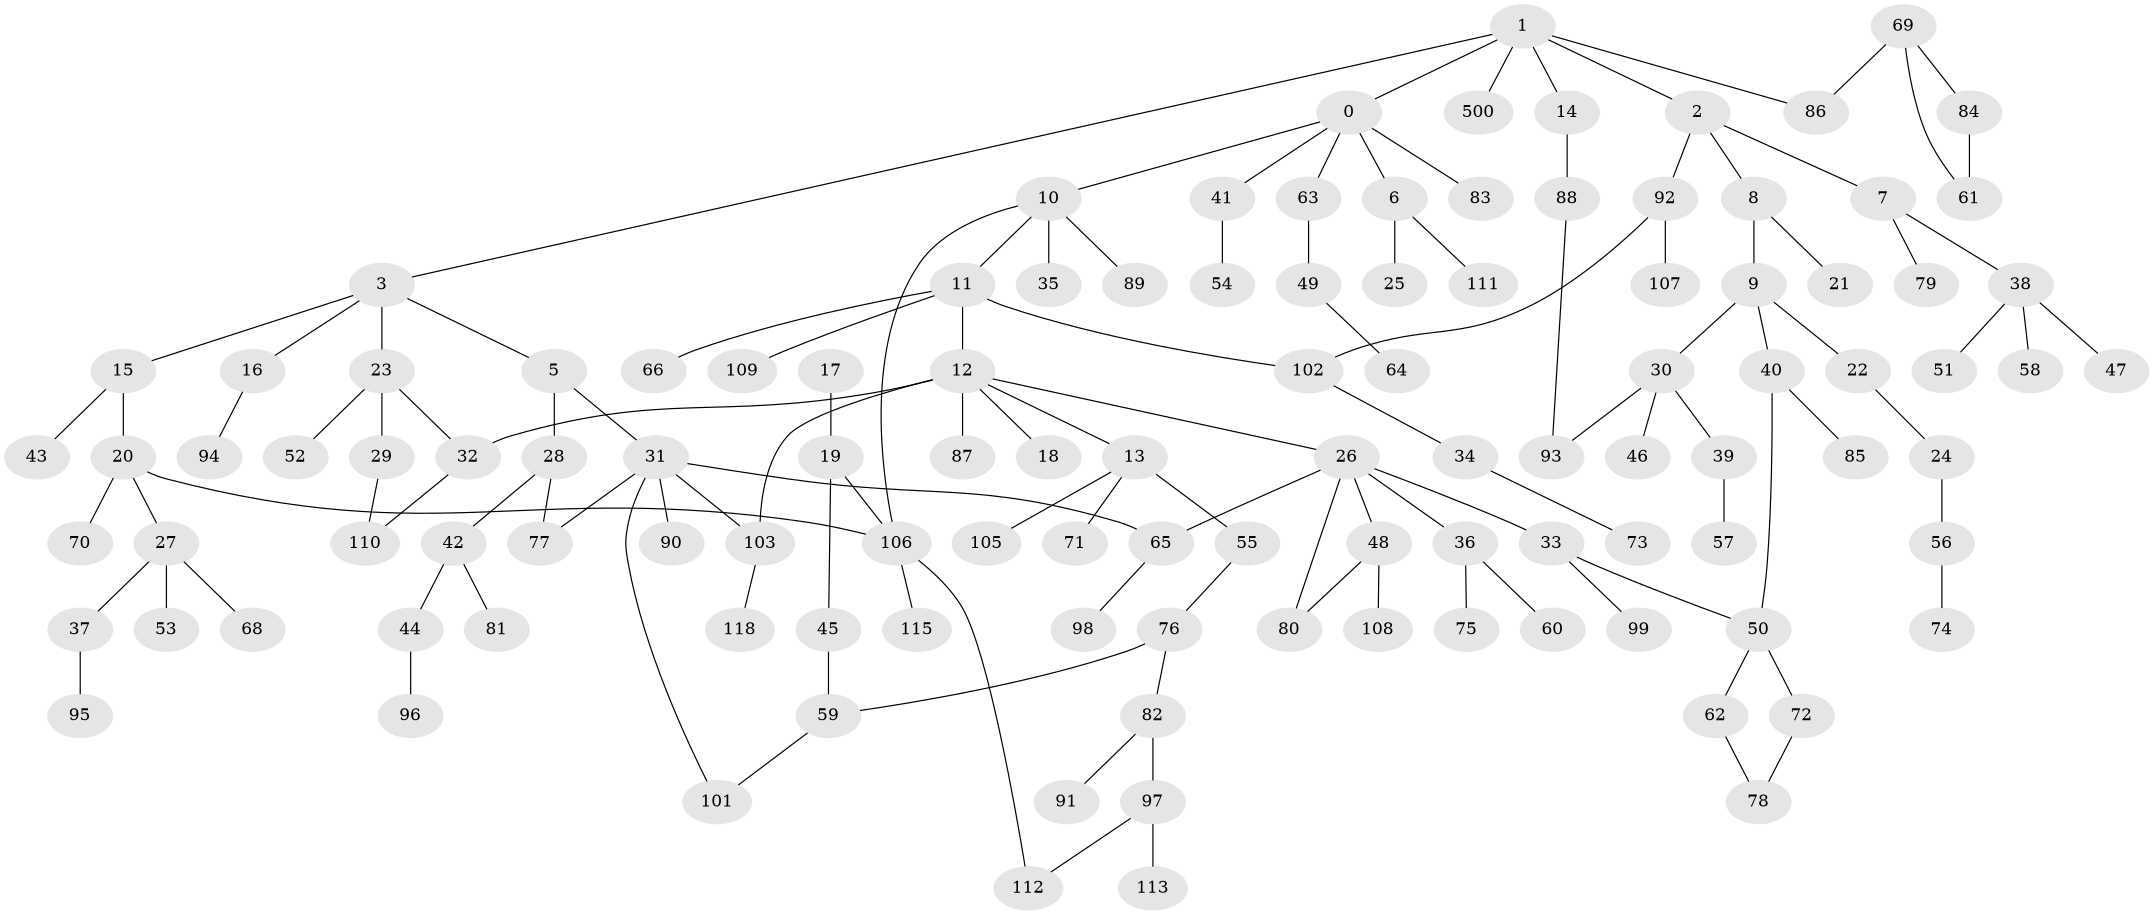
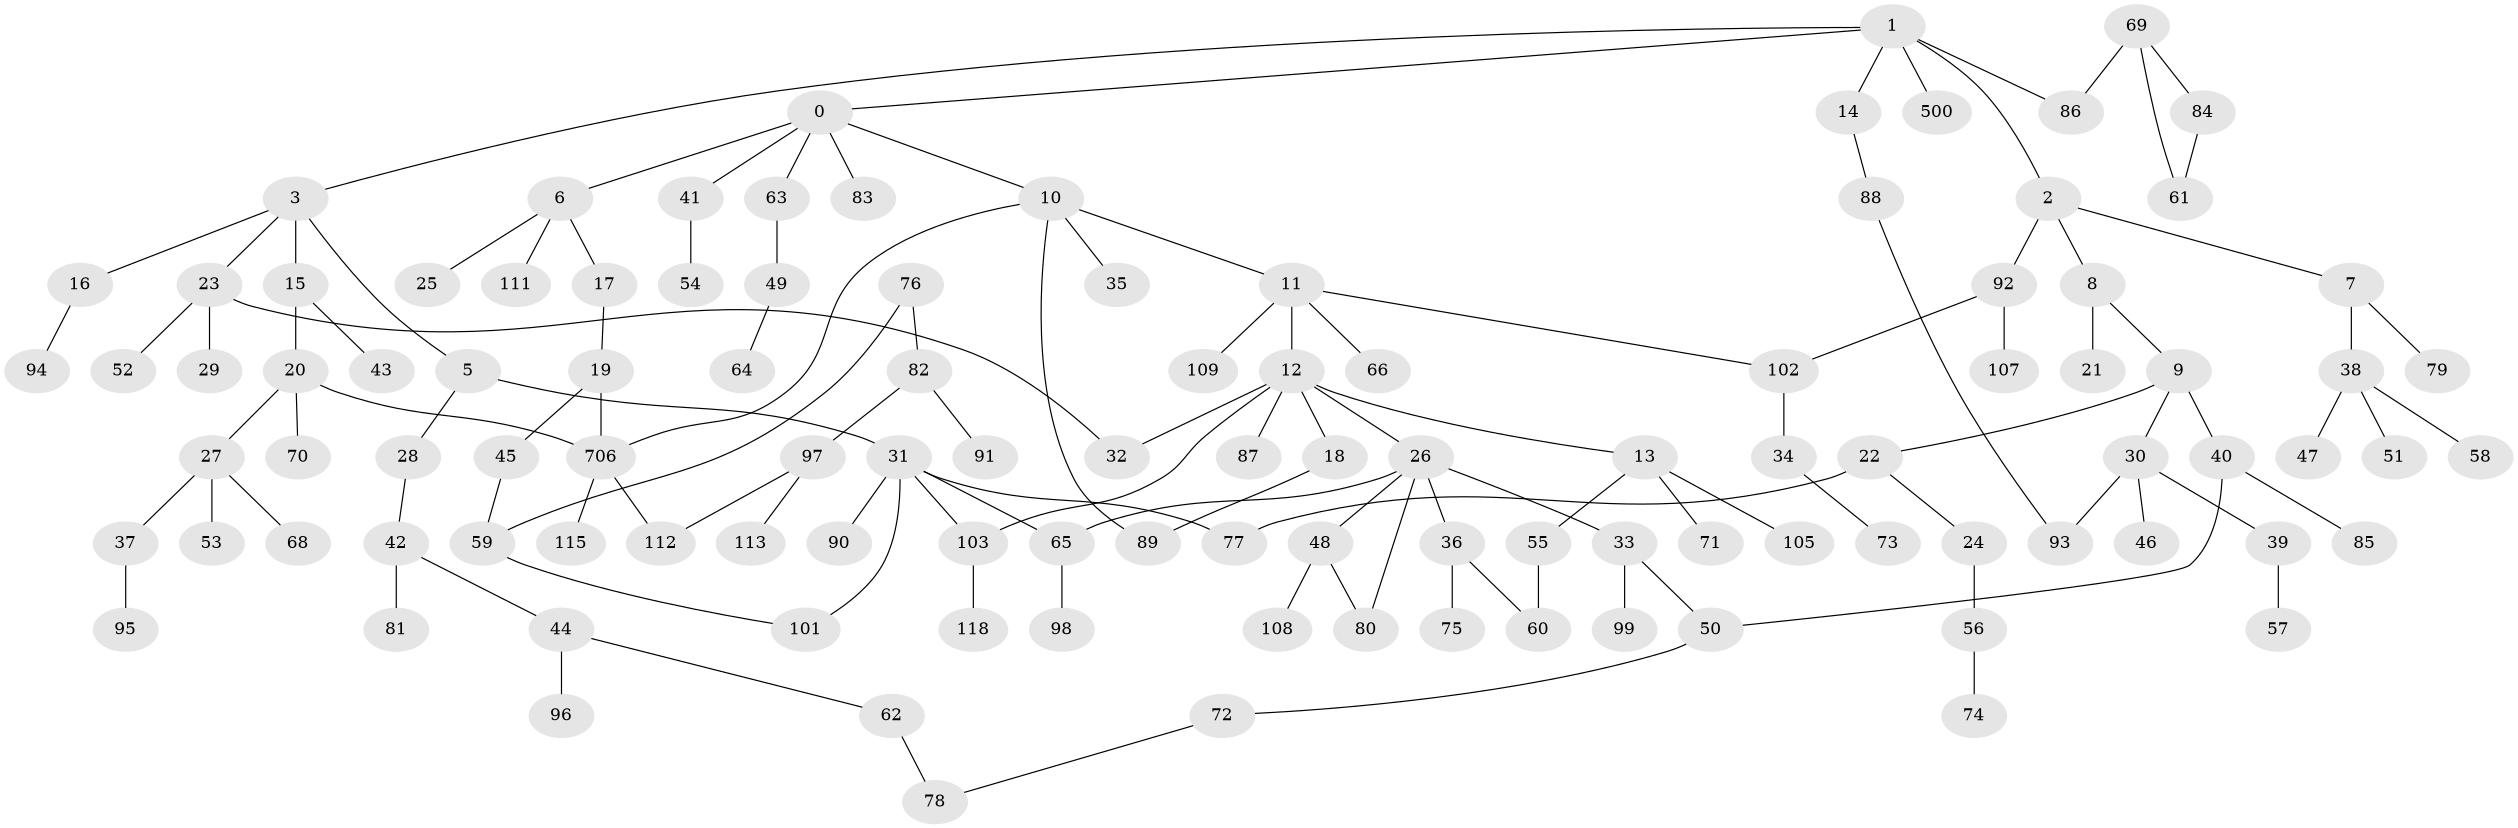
none -> (582, 242)
none -> (1262, 492)
(547, 500) -> (1552, 500)
(365, 544) -> none
(897, 544) -> (601, 457)
(1209, 587) -> (1538, 587)
(1737, 673) -> (727, 673)
